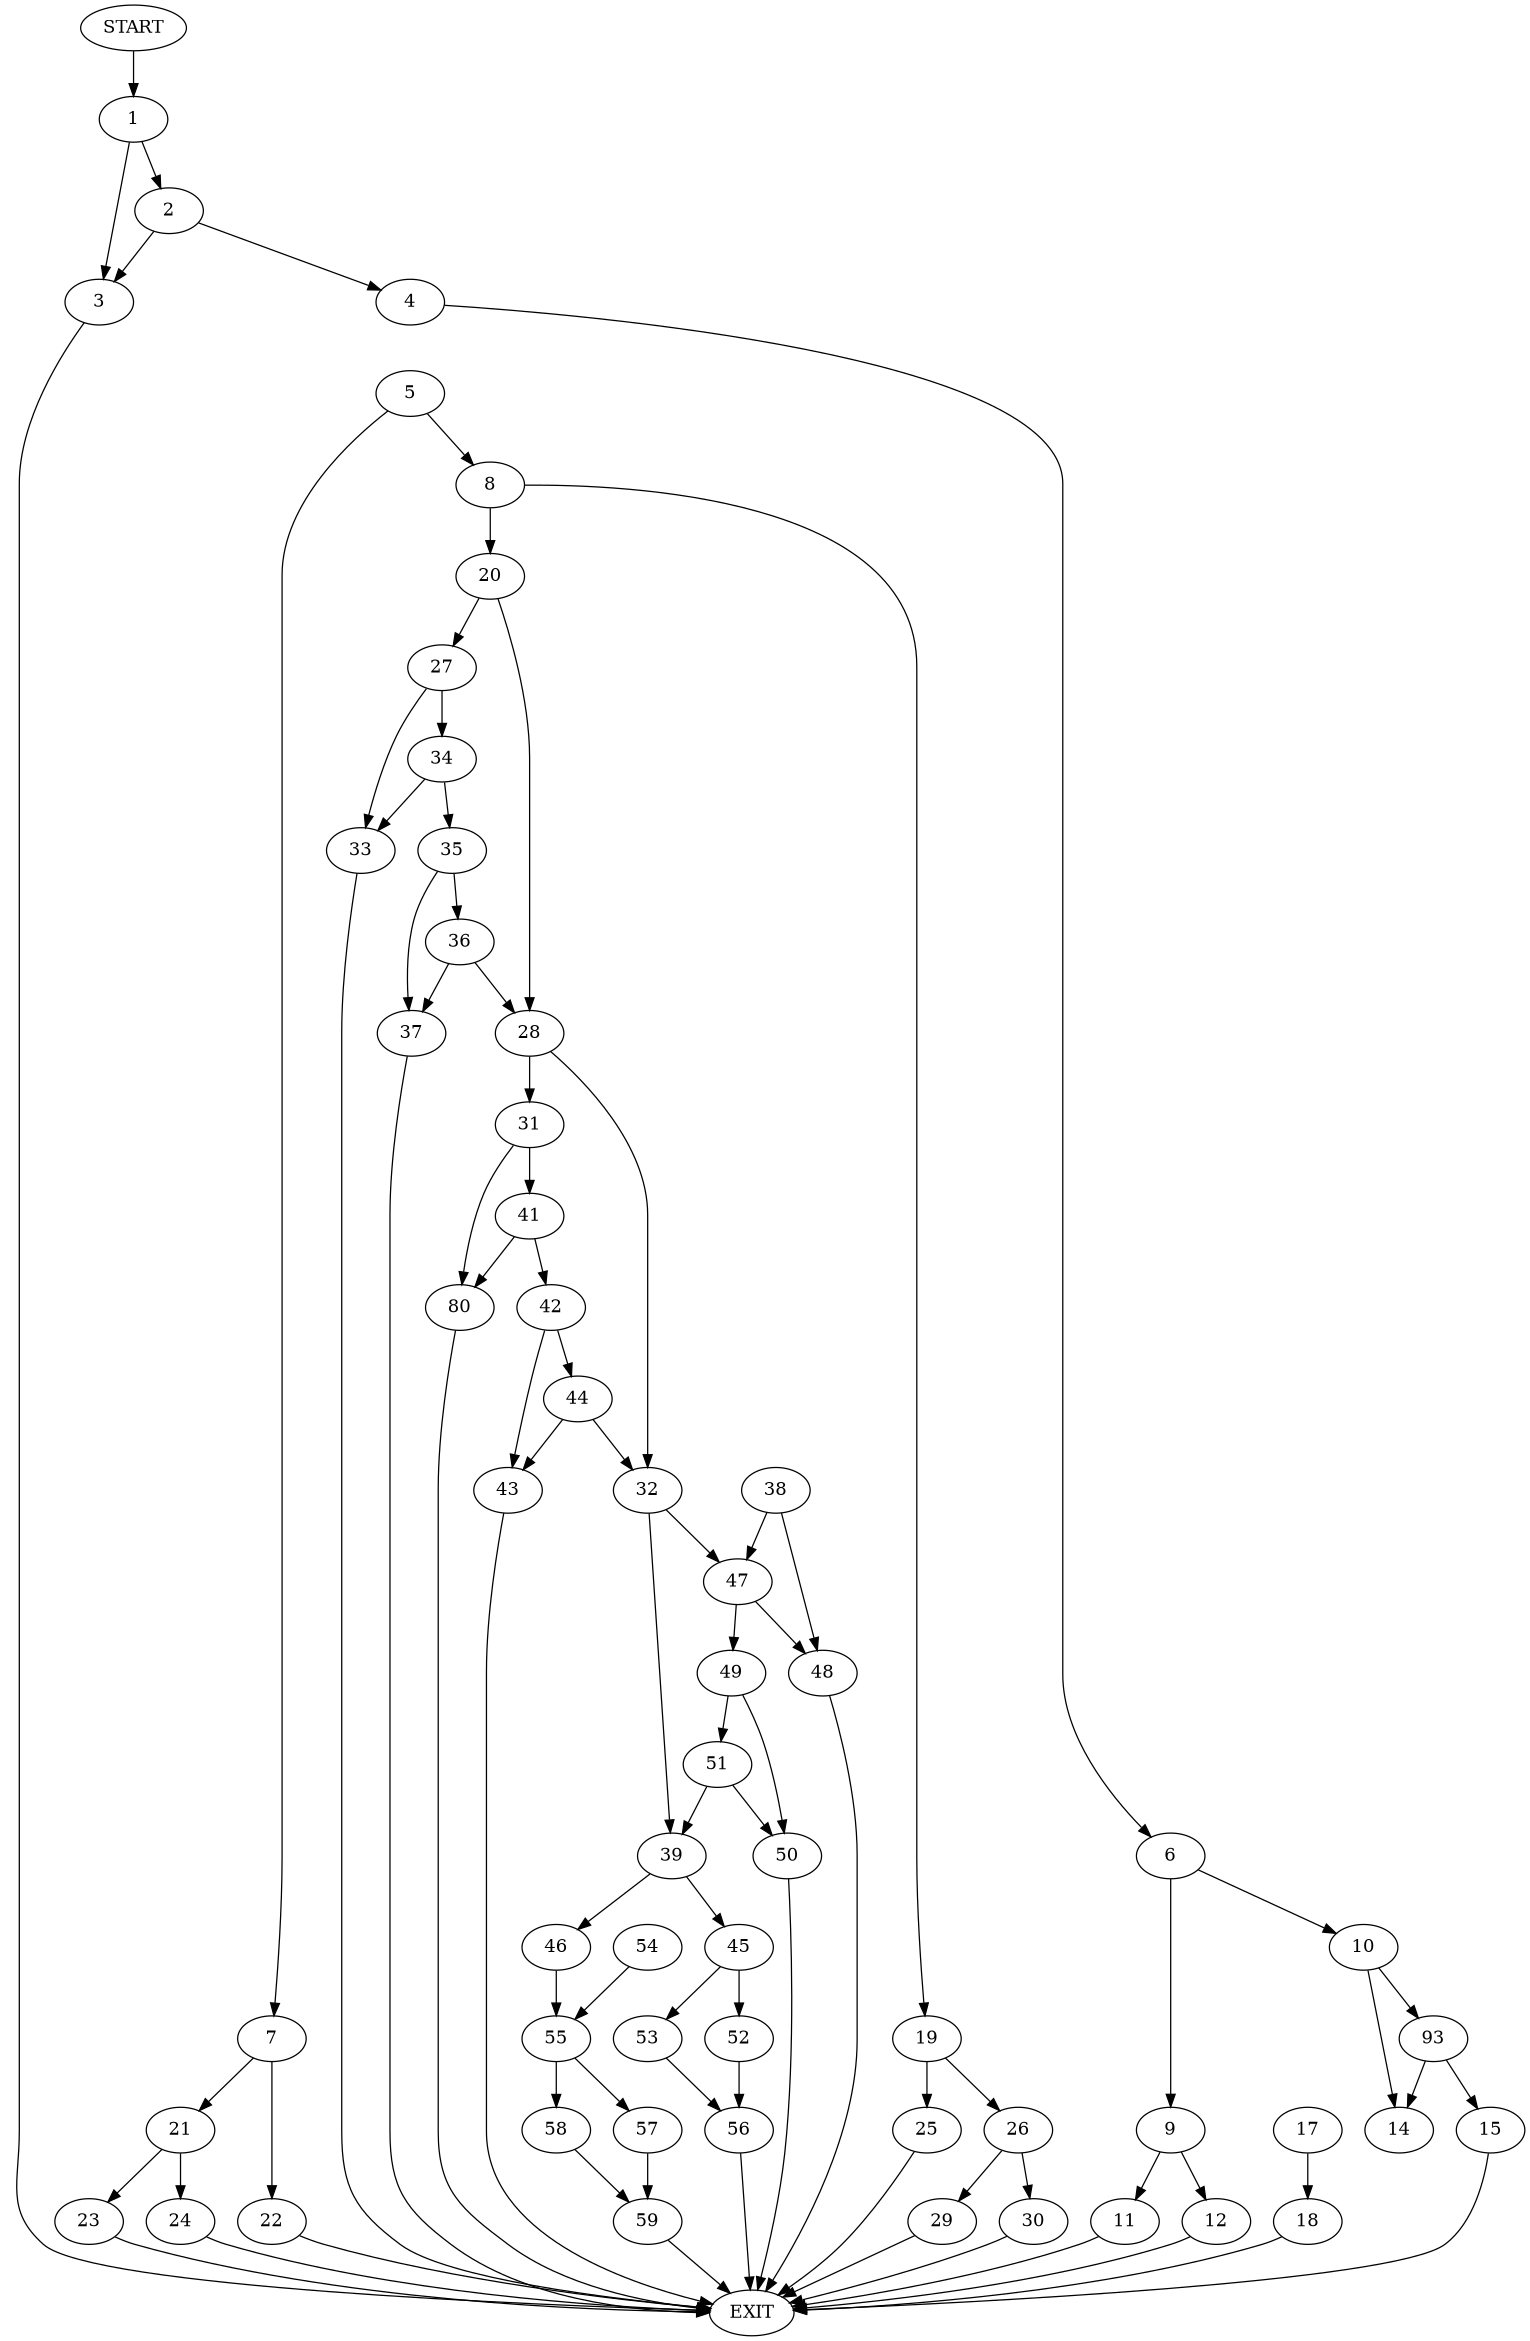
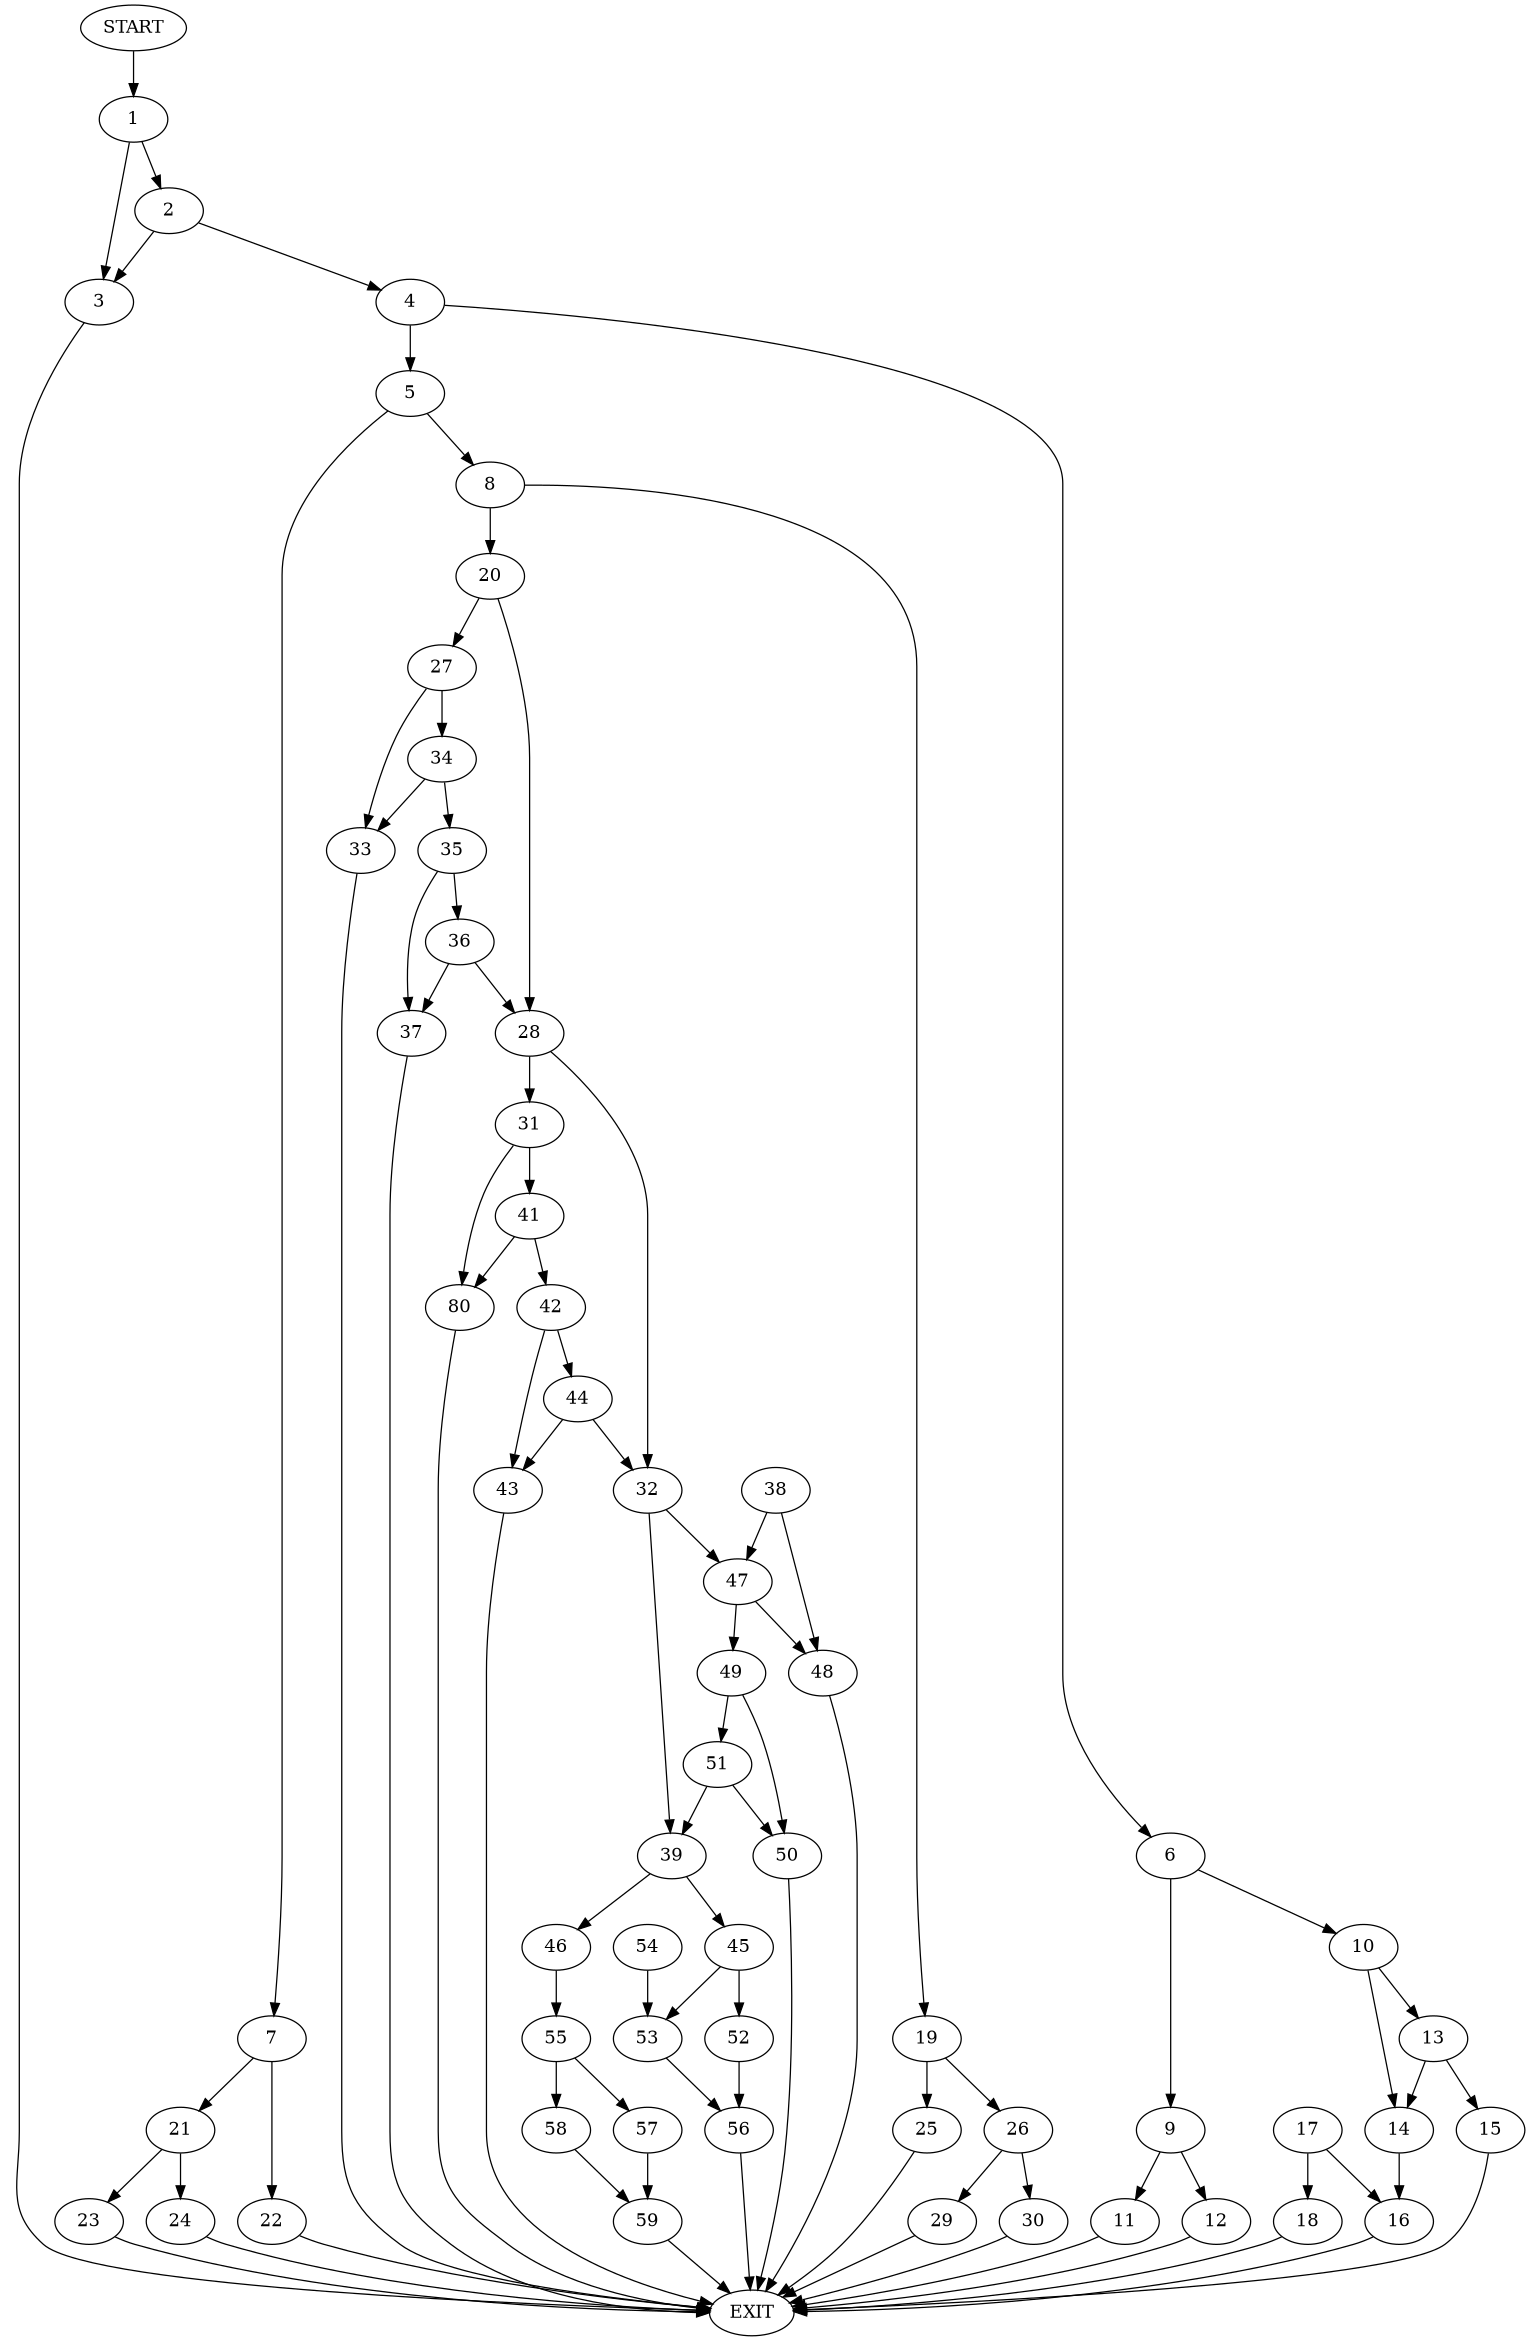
none -> (410, 342)
(607, 1988) -> (648, 1987)
(1433, 2039) -> (1433, 2039)
none -> (1399, 2222)
